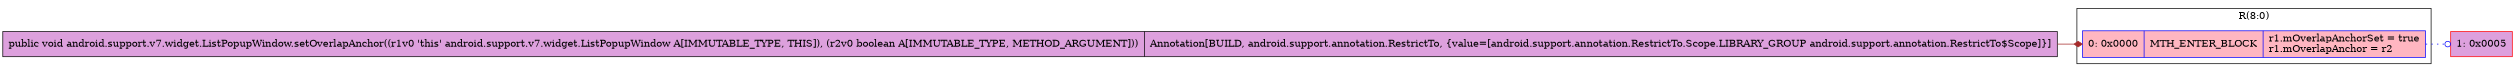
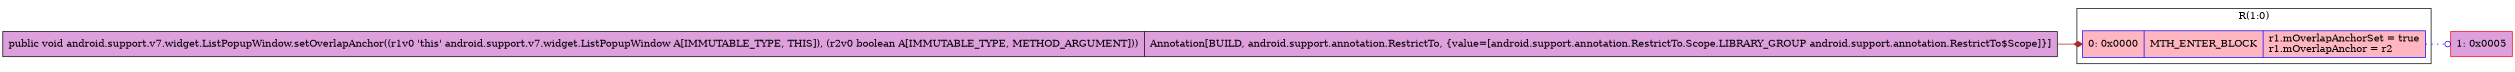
(2254, 16) -> (2254, 16)
